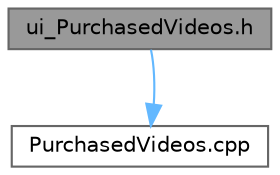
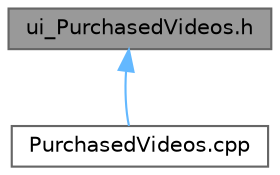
(154, 77) -> (126, 99)
